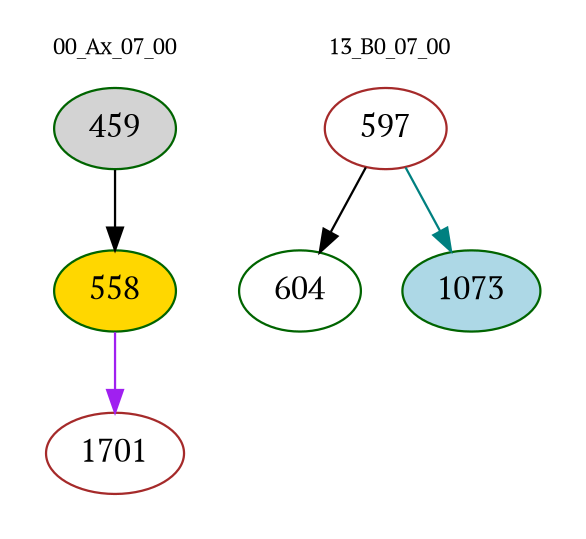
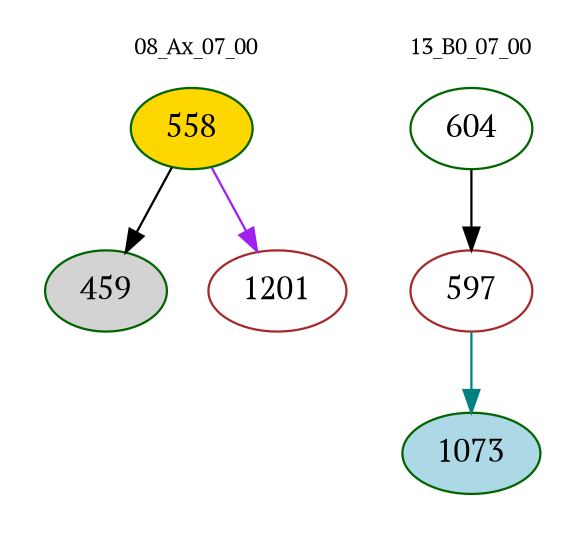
(115, 48) -> (196, 48)
(115, 199) -> (154, 200)
(348, 200) -> (471, 199)
(115, 453) -> (277, 291)
